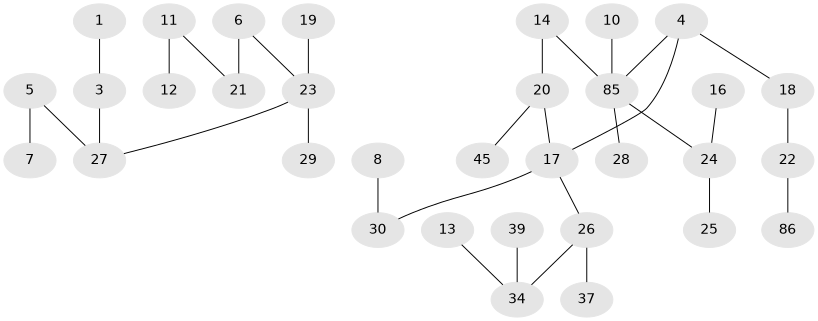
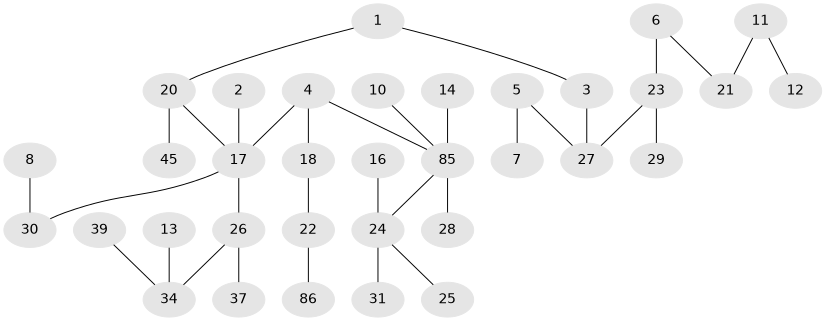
(308, 21) -> none
(542, 56) -> (271, 51)
none -> (239, 91)
none -> (378, 300)
